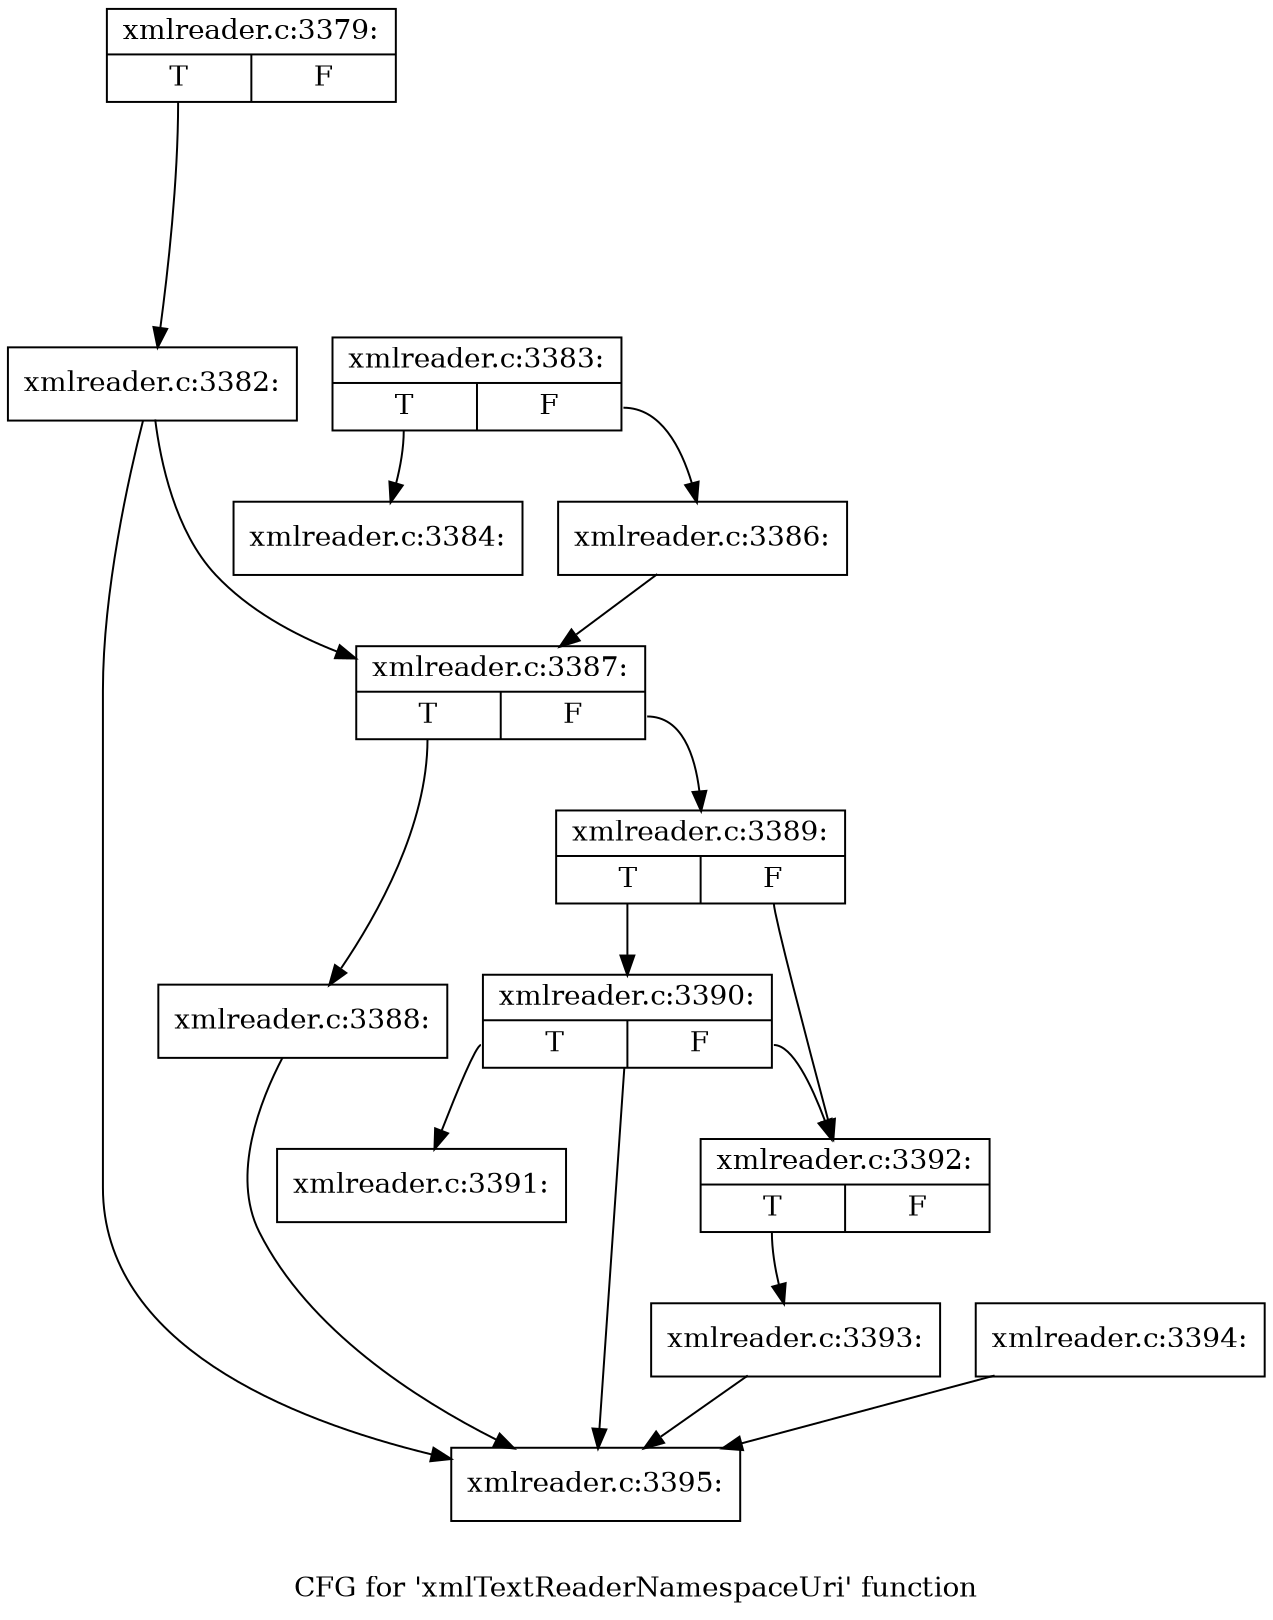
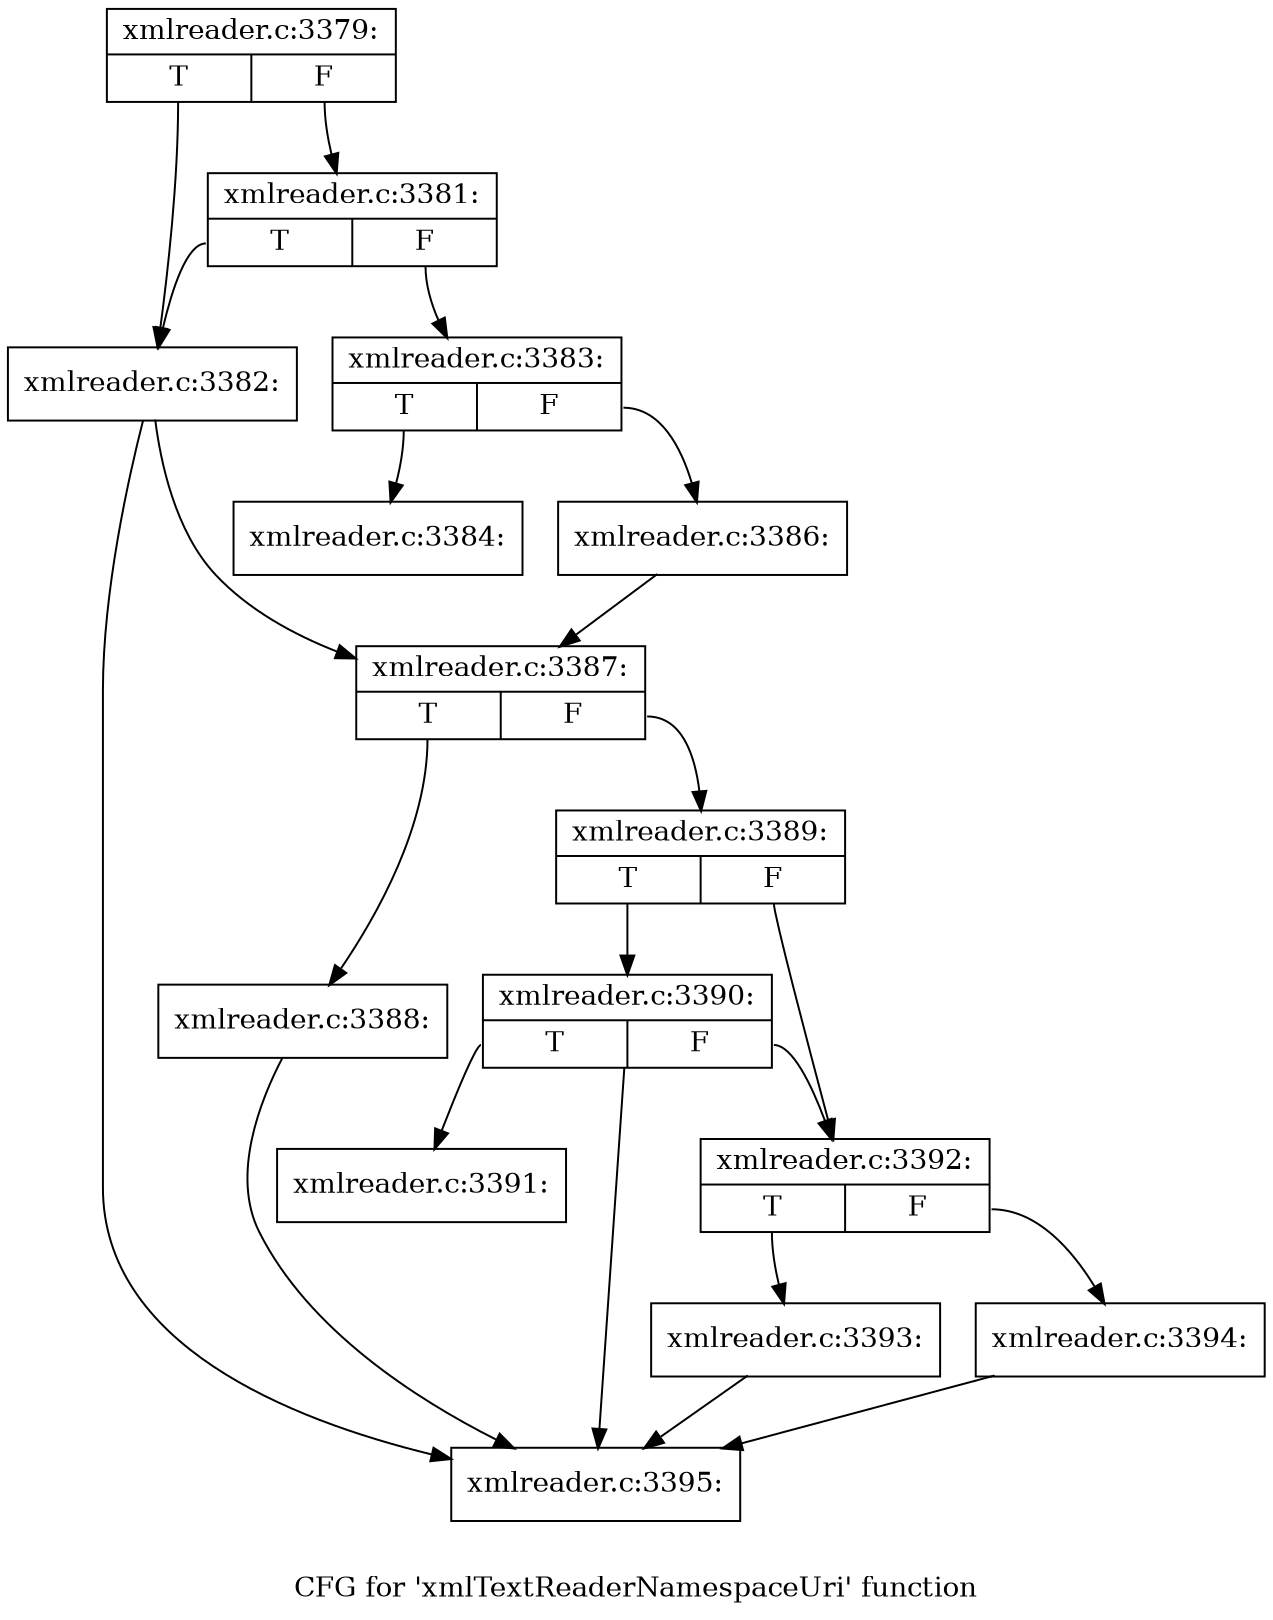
none -> (352, 220)
none -> (1052, 1235)
